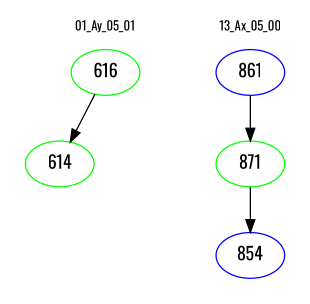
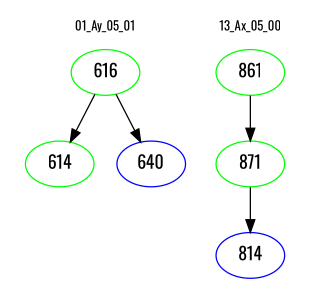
(250, 72) -> (250, 72)
none -> (151, 164)
(250, 255) -> (250, 255)
